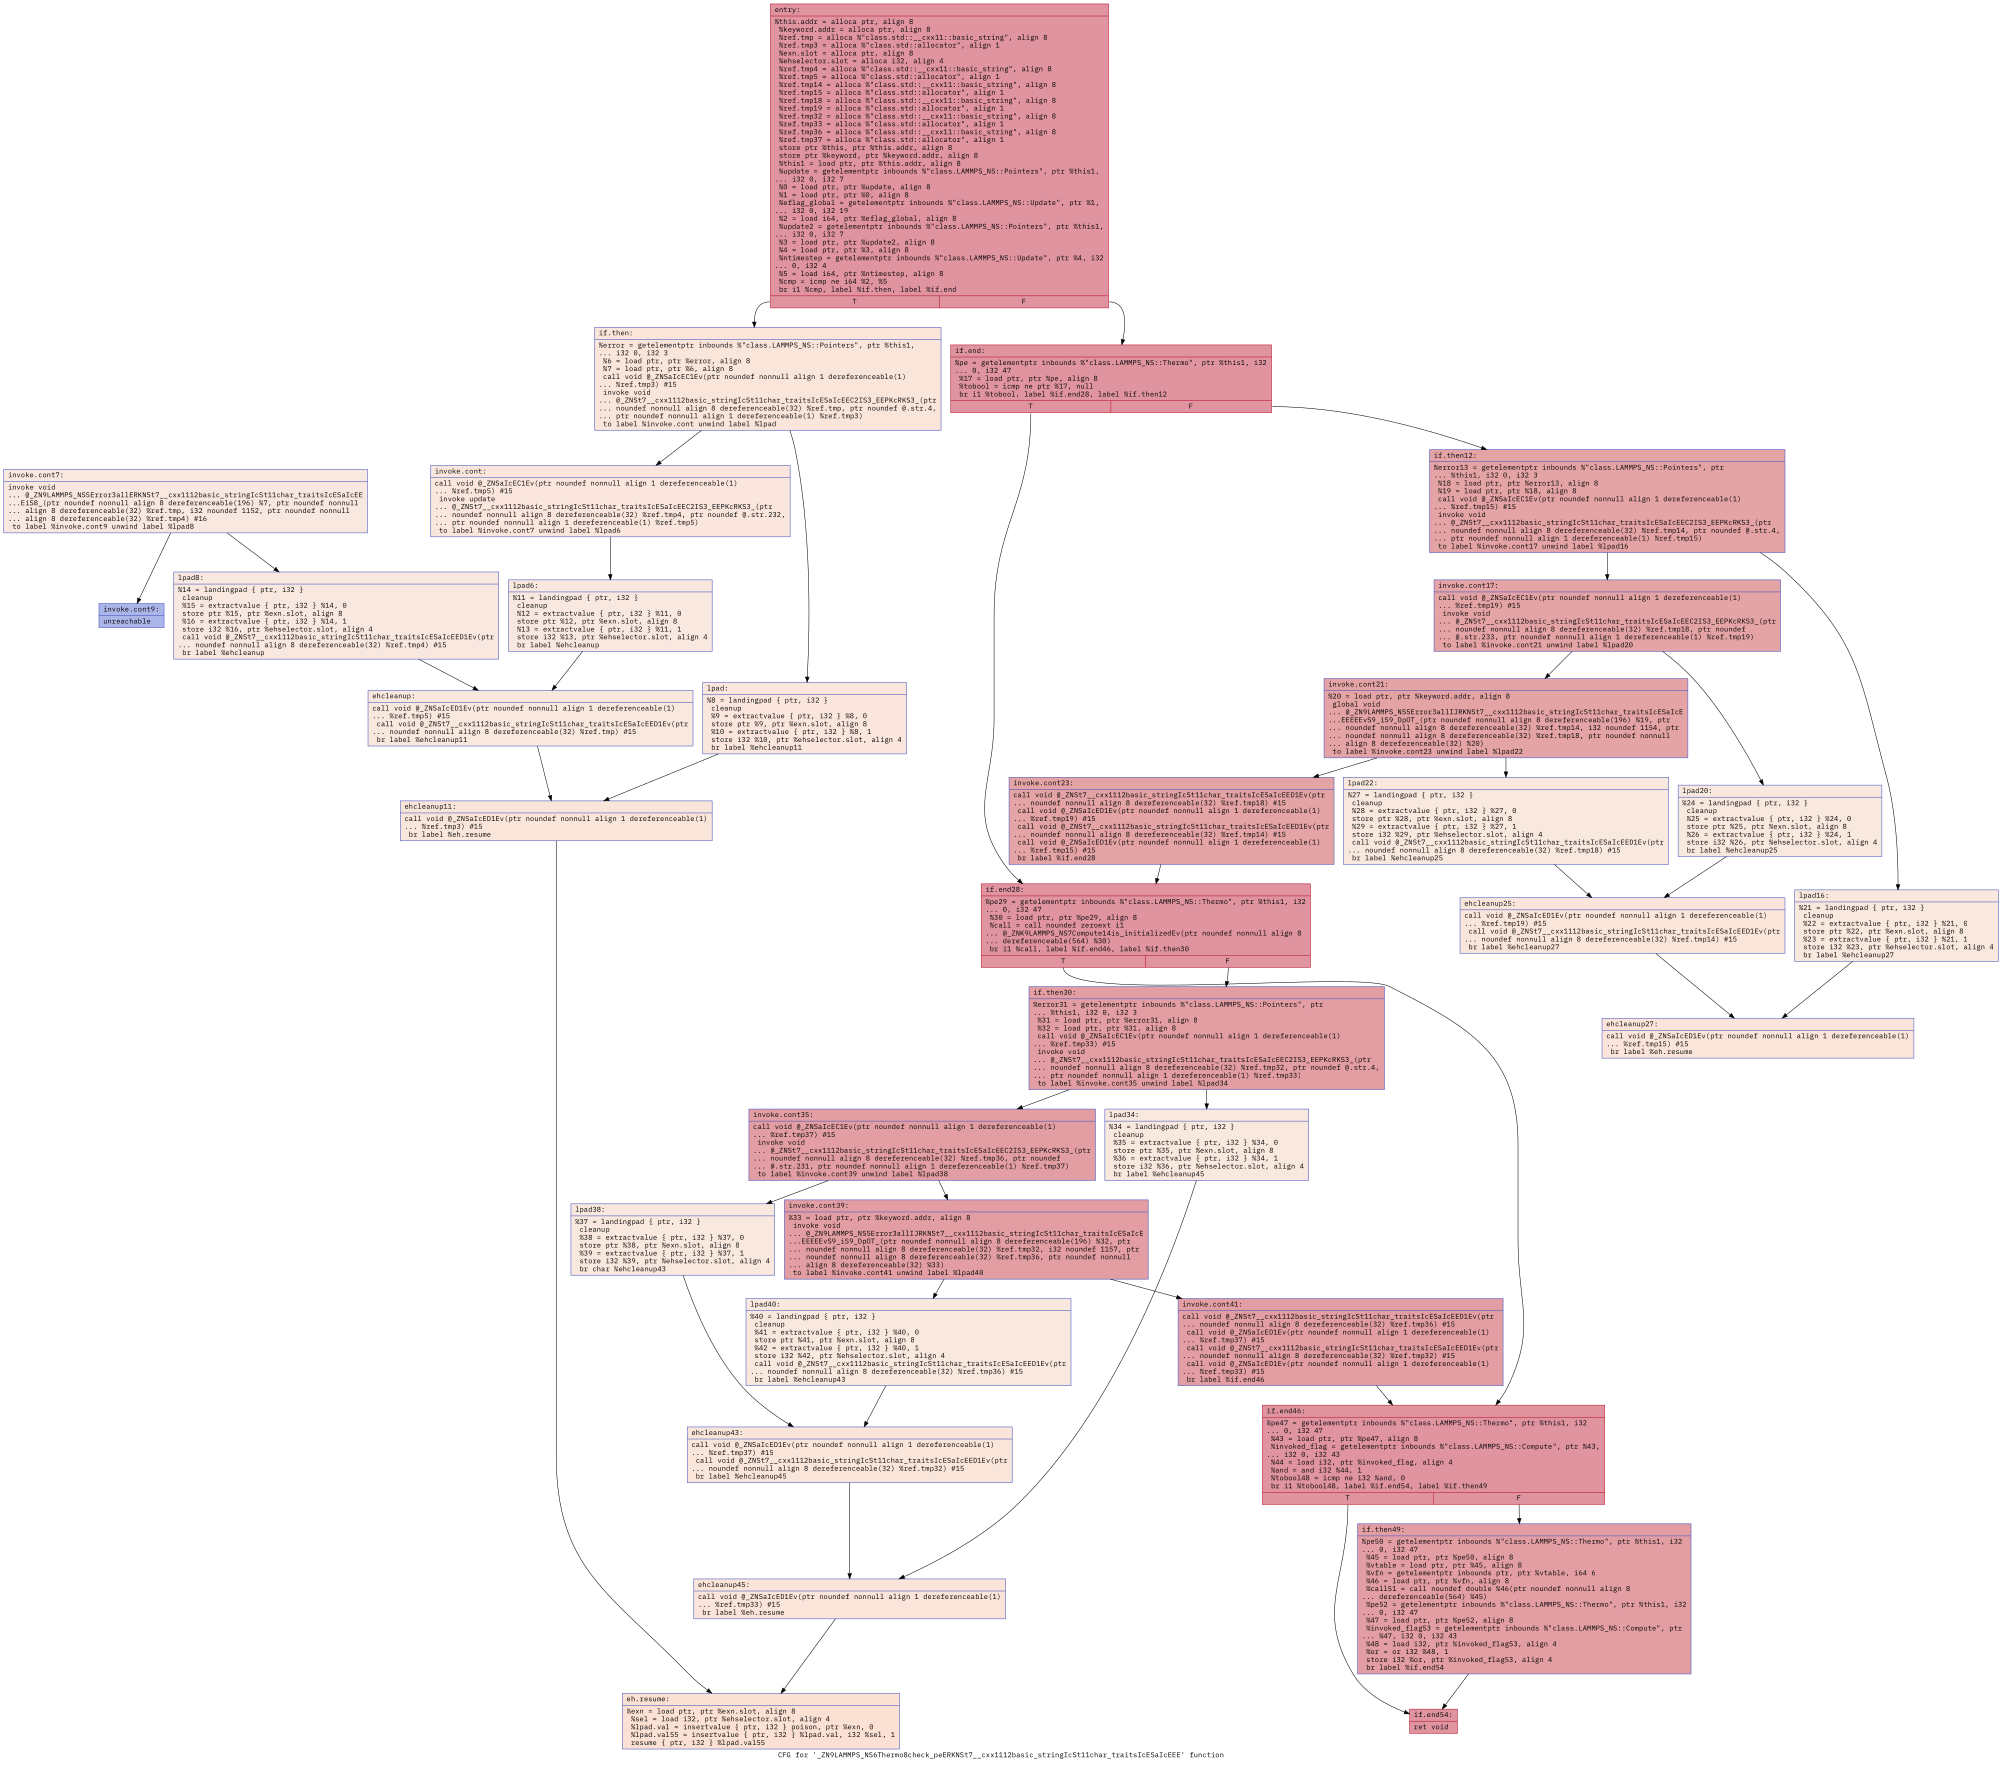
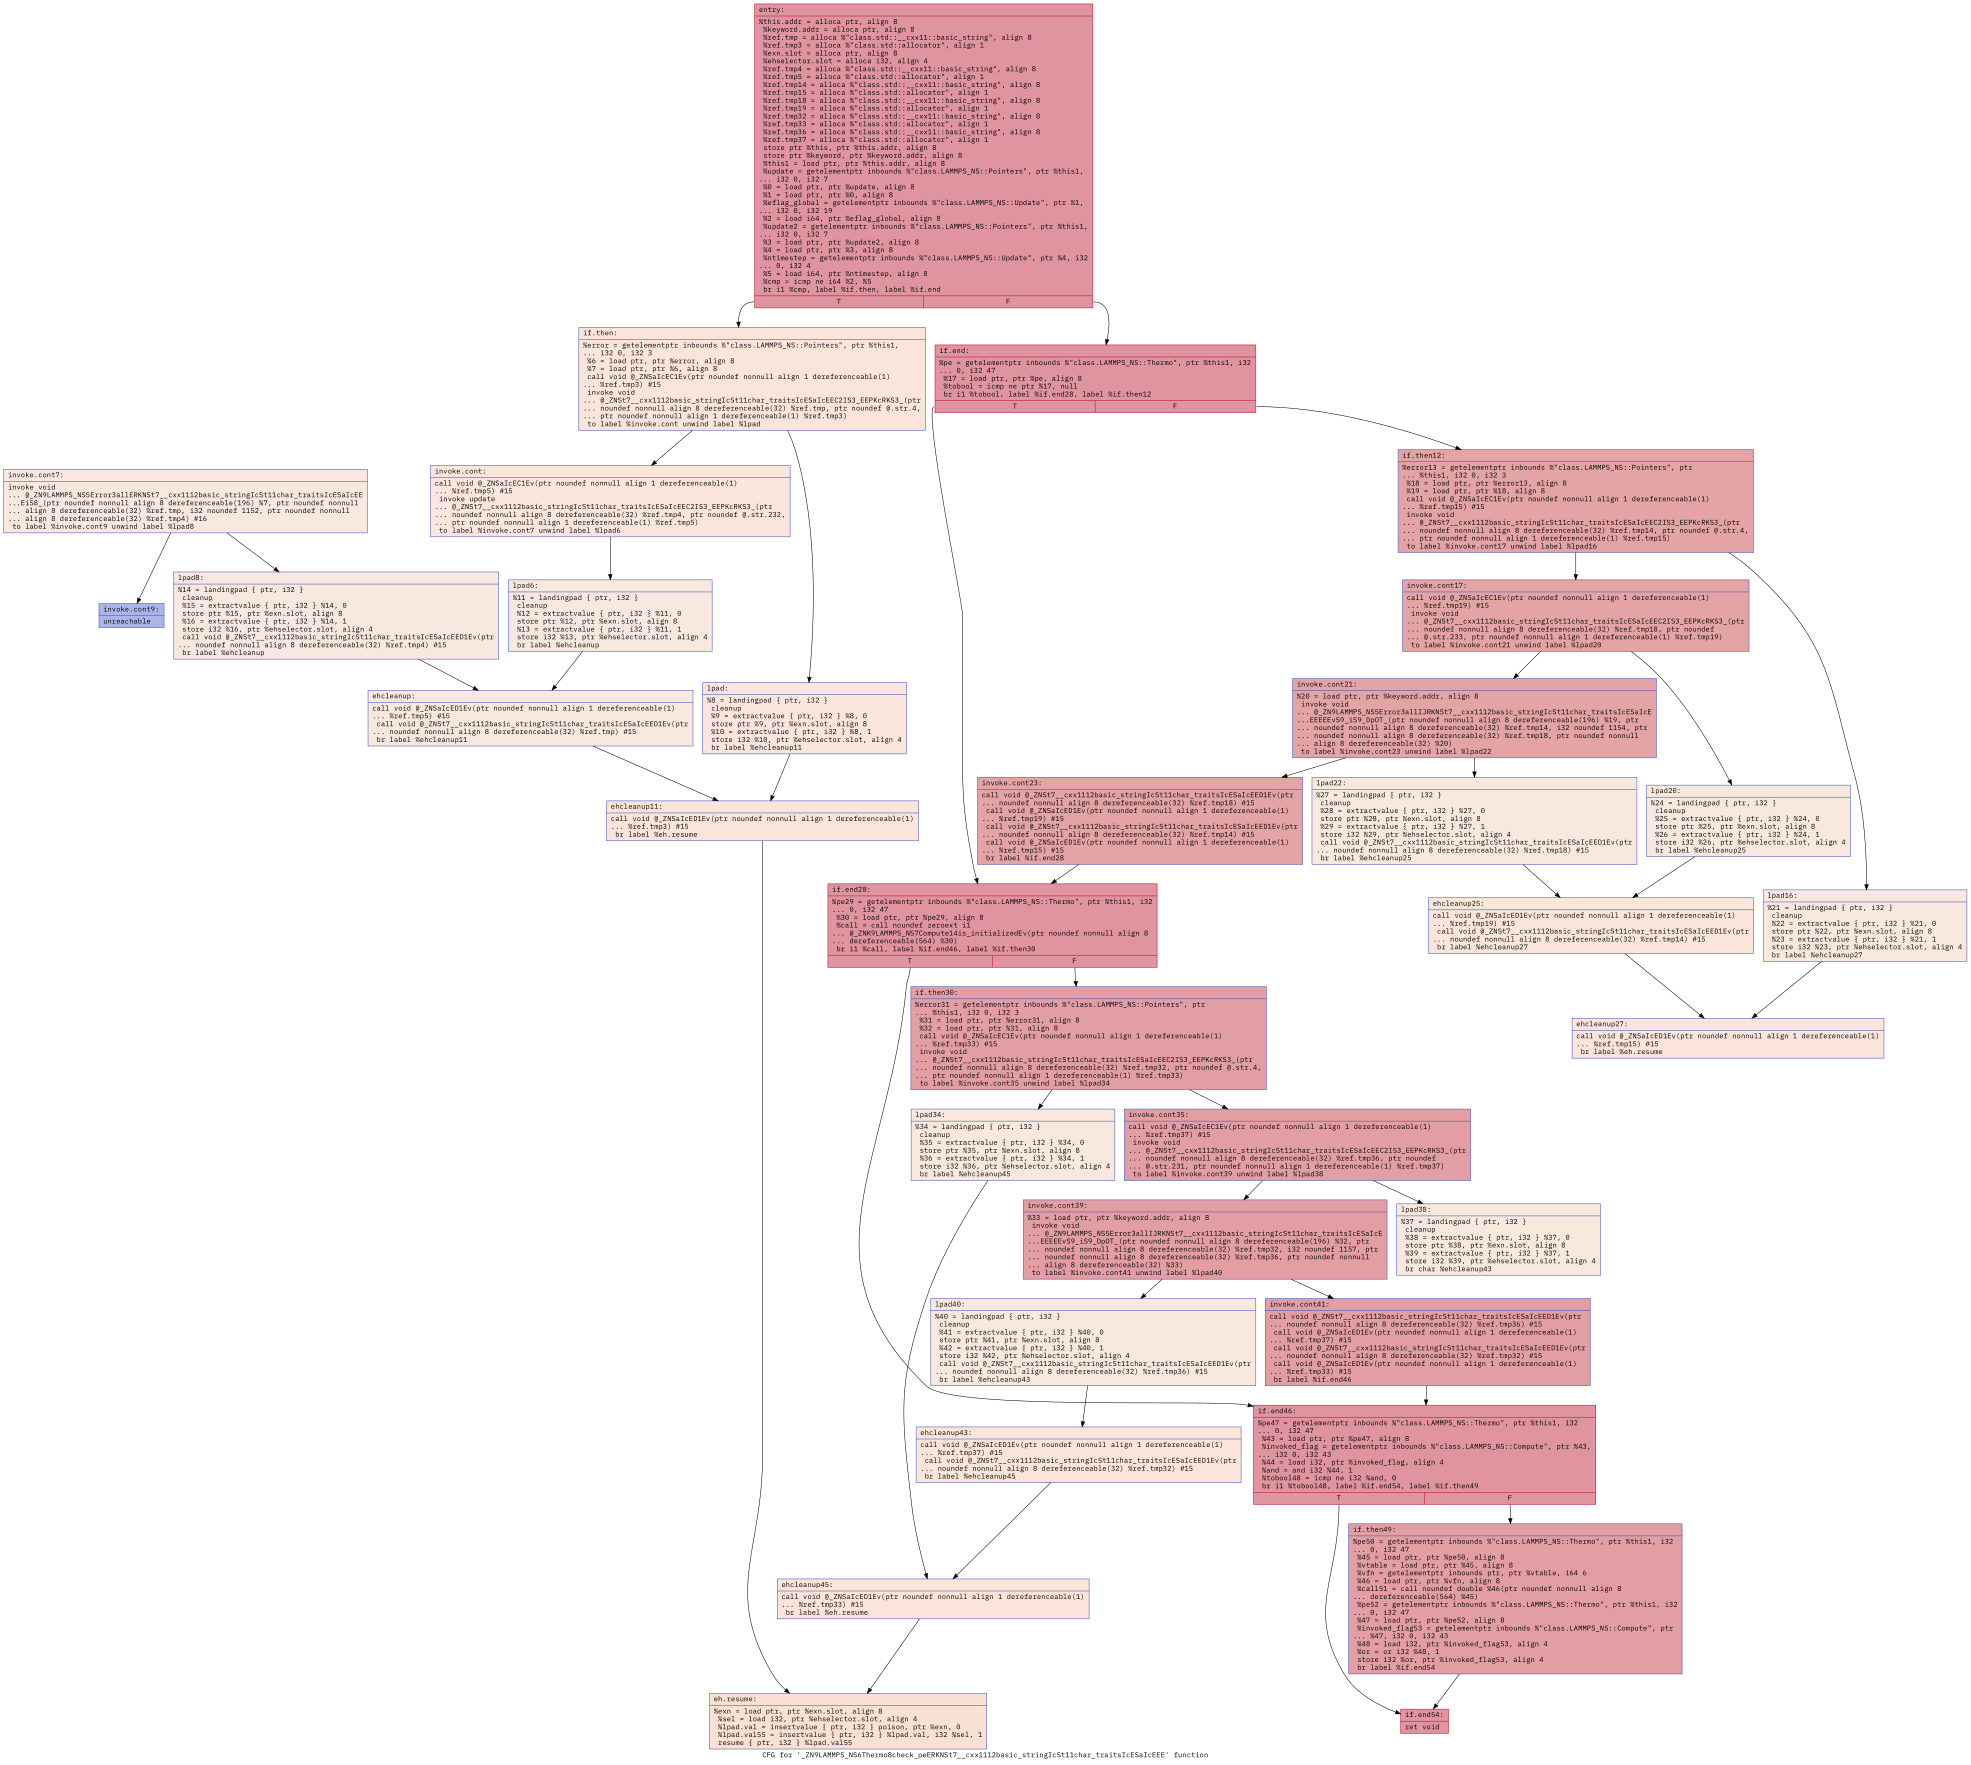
(1354, 704) -> (1323, 704)
(722, 1360) -> none
